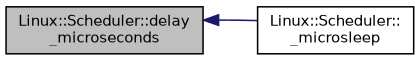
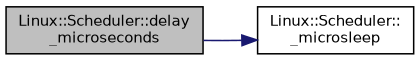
(238, 20) -> (223, 41)
